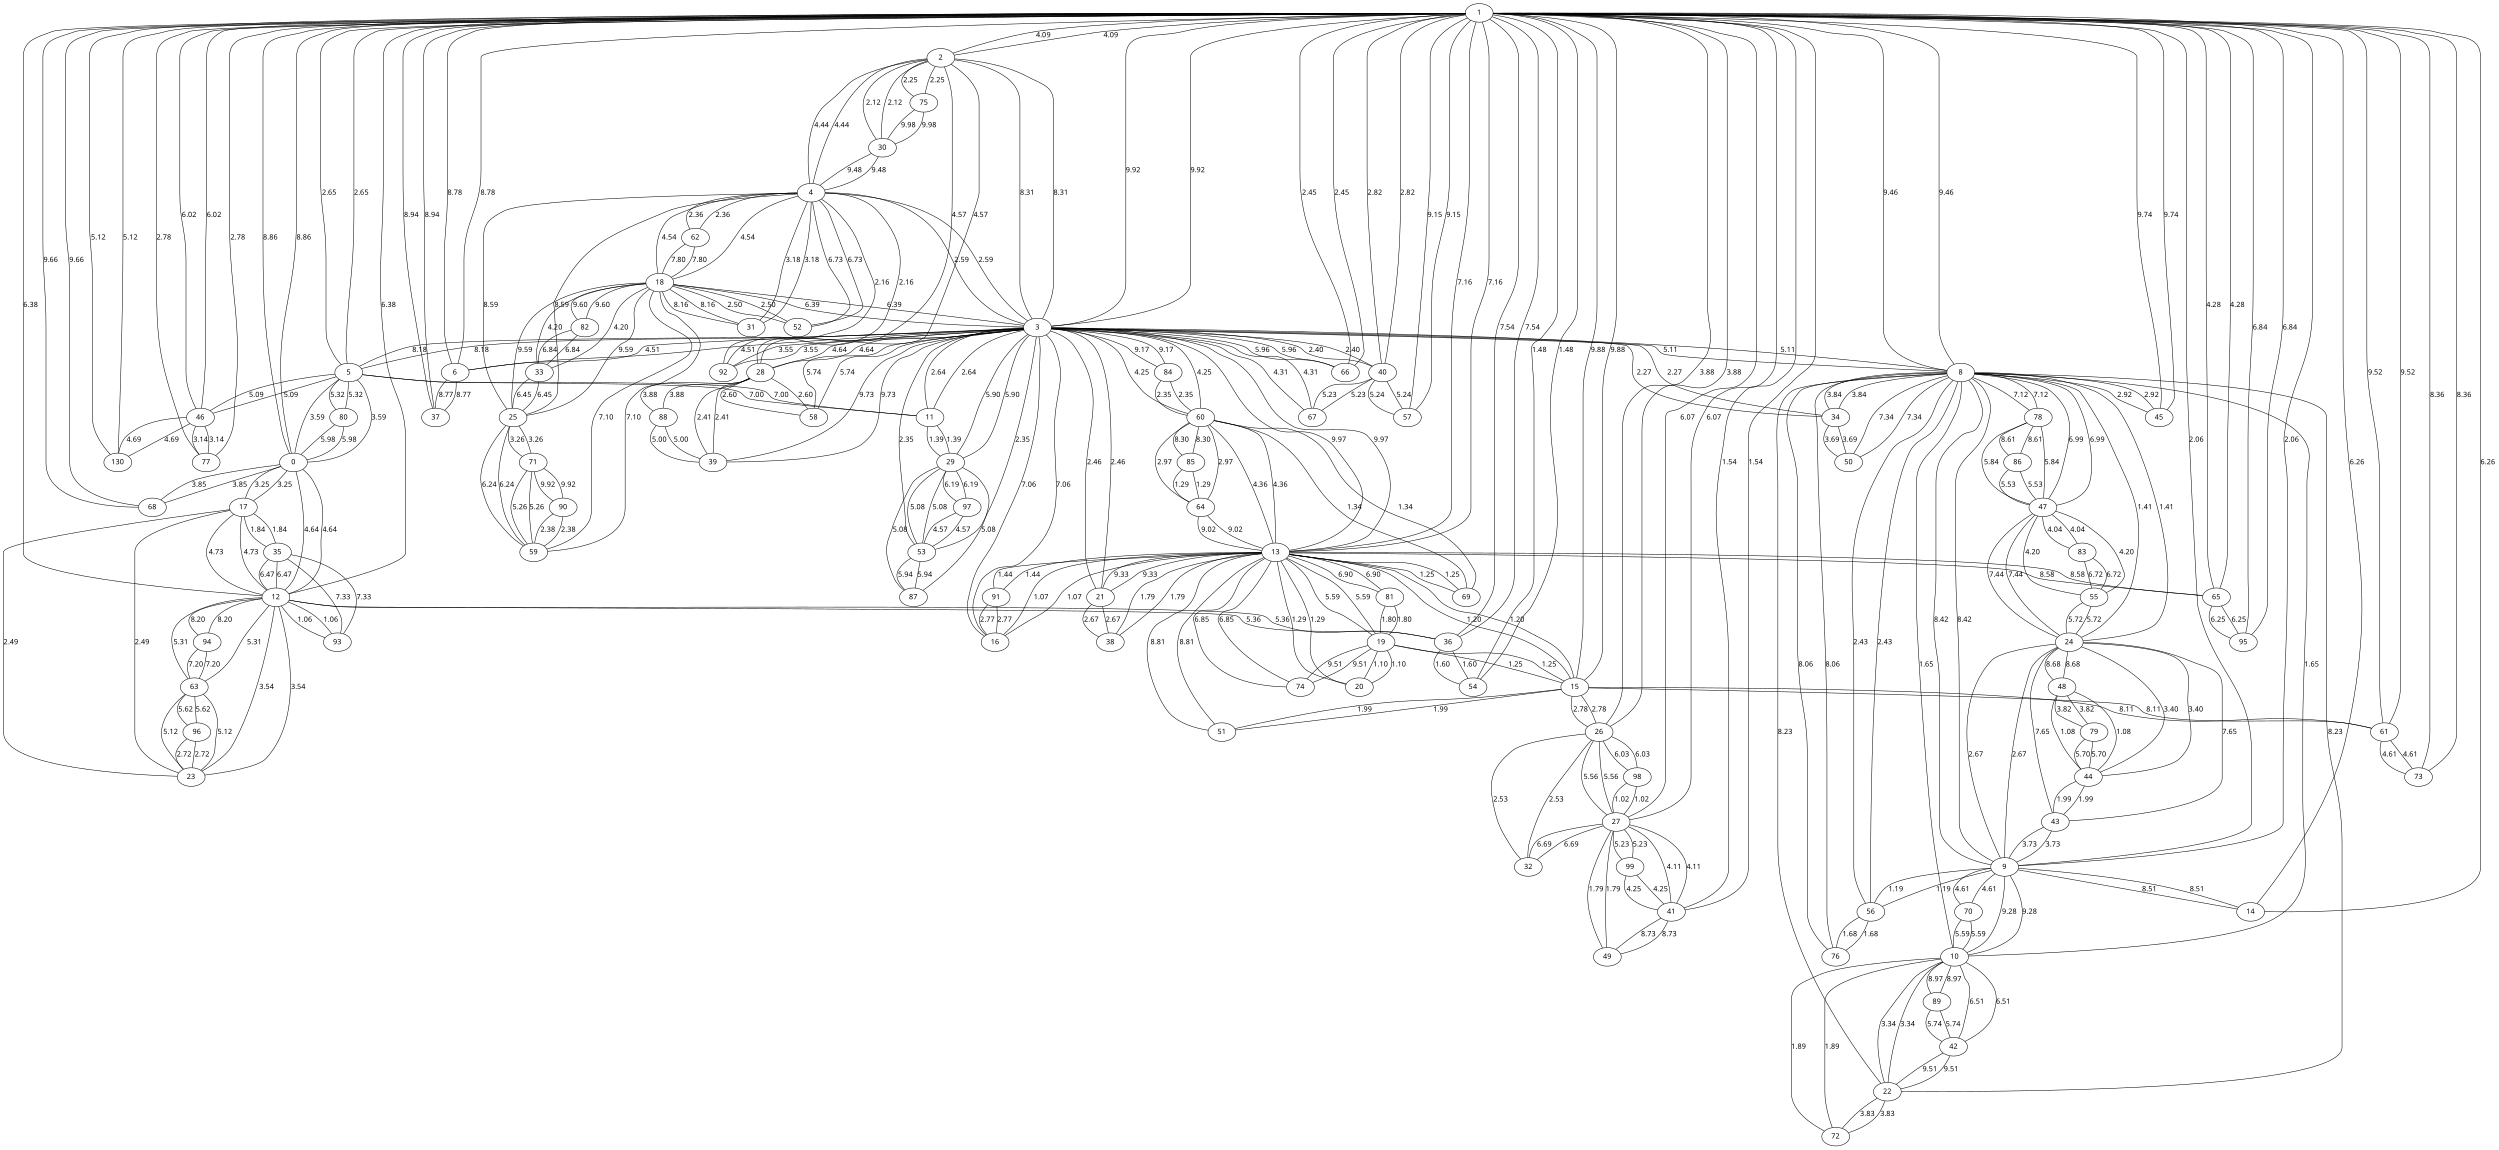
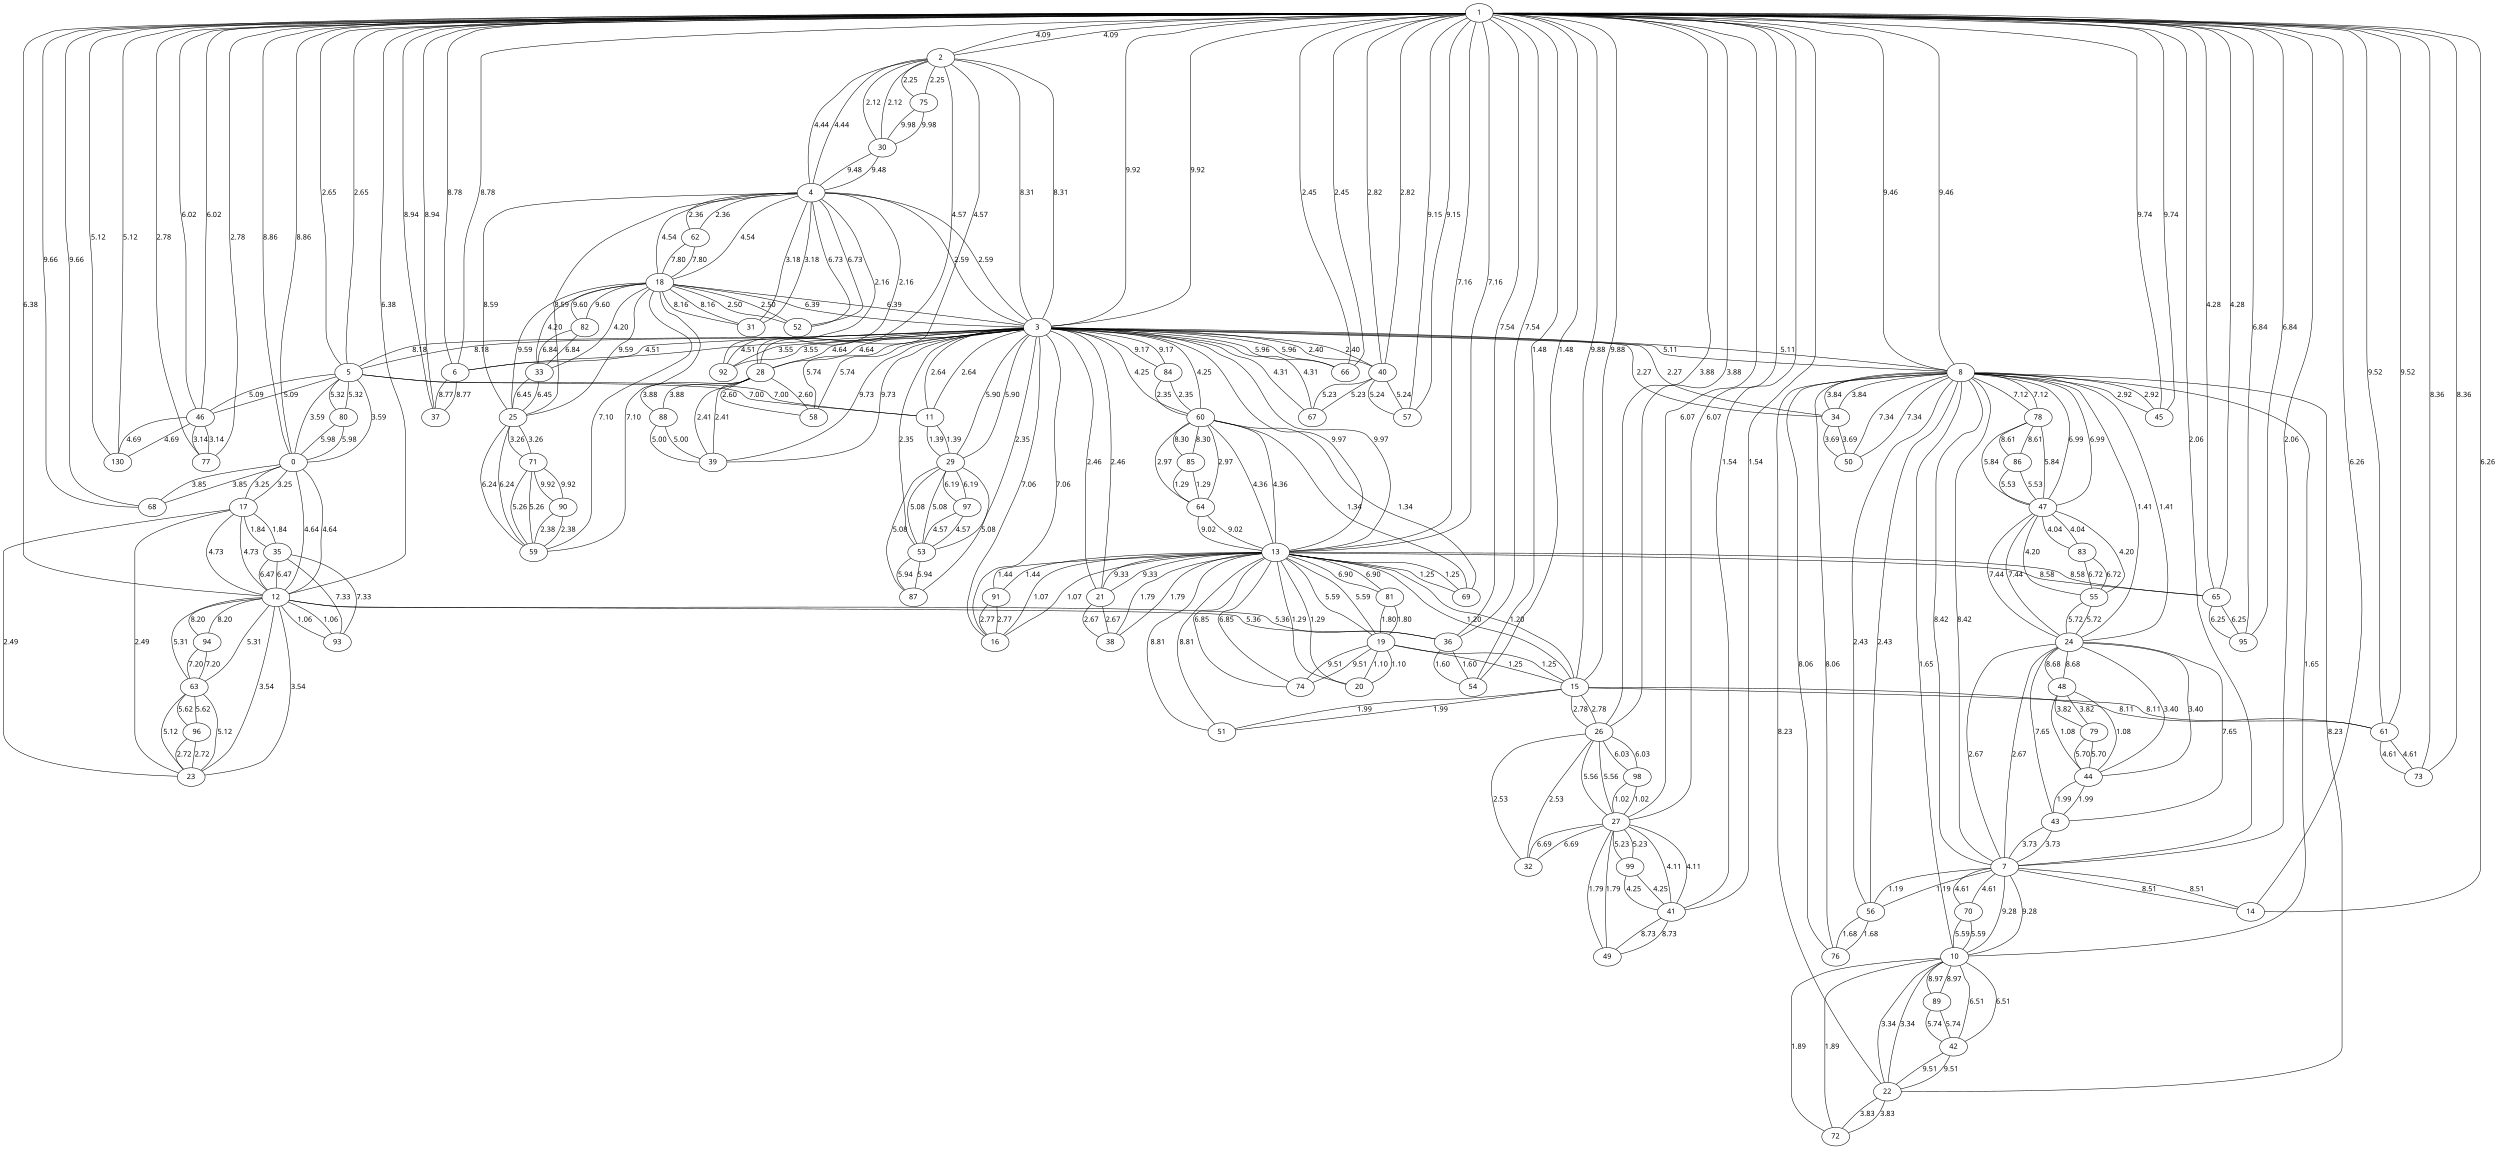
(2005, 867) -> (2005, 867)
